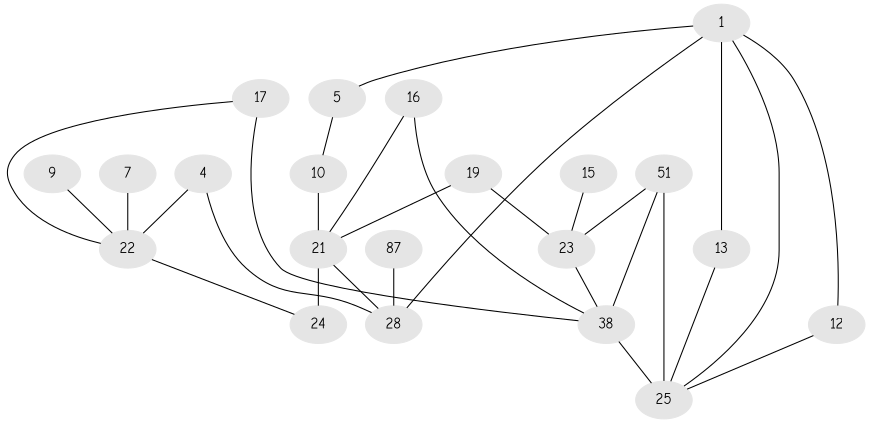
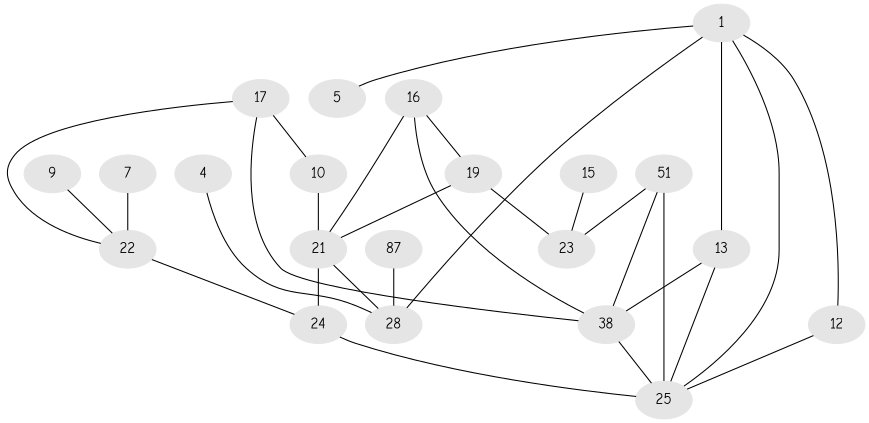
(328, 136) -> (290, 136)
none -> (444, 136)
(166, 211) -> none
(586, 287) -> (671, 282)
none -> (486, 375)
